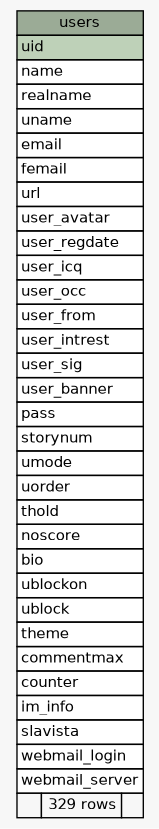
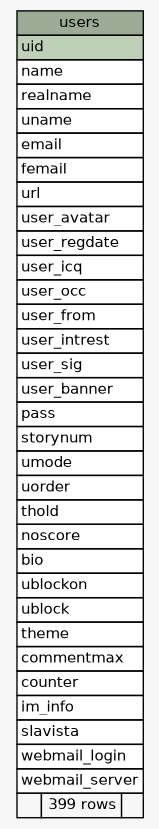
(83, 805) -> (83, 805)
